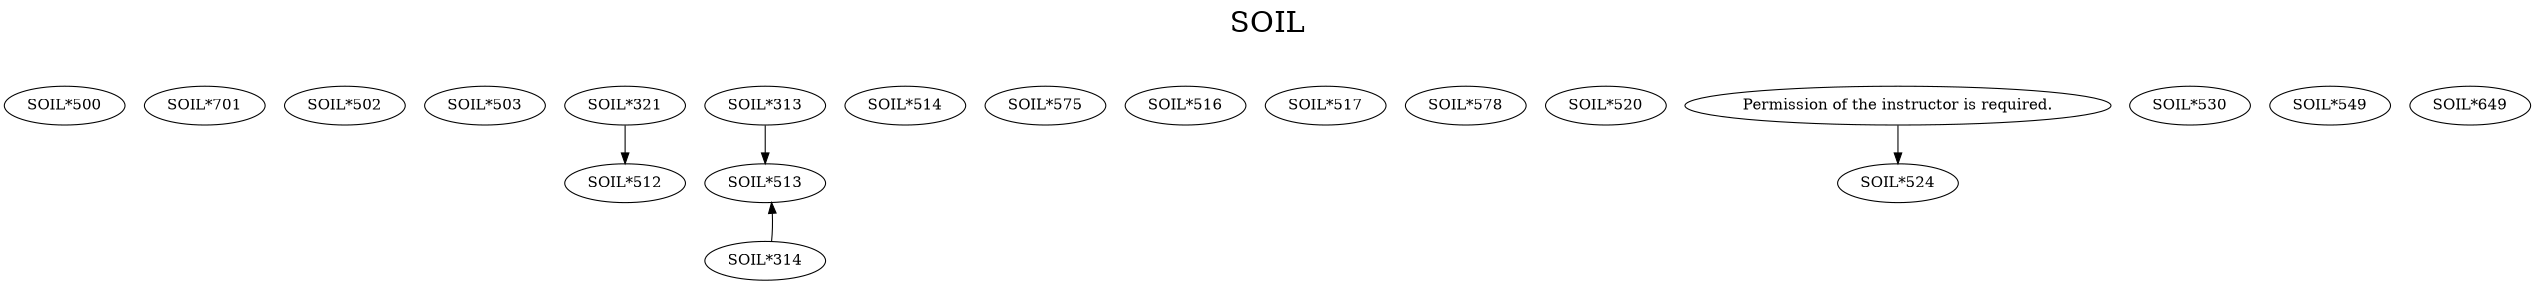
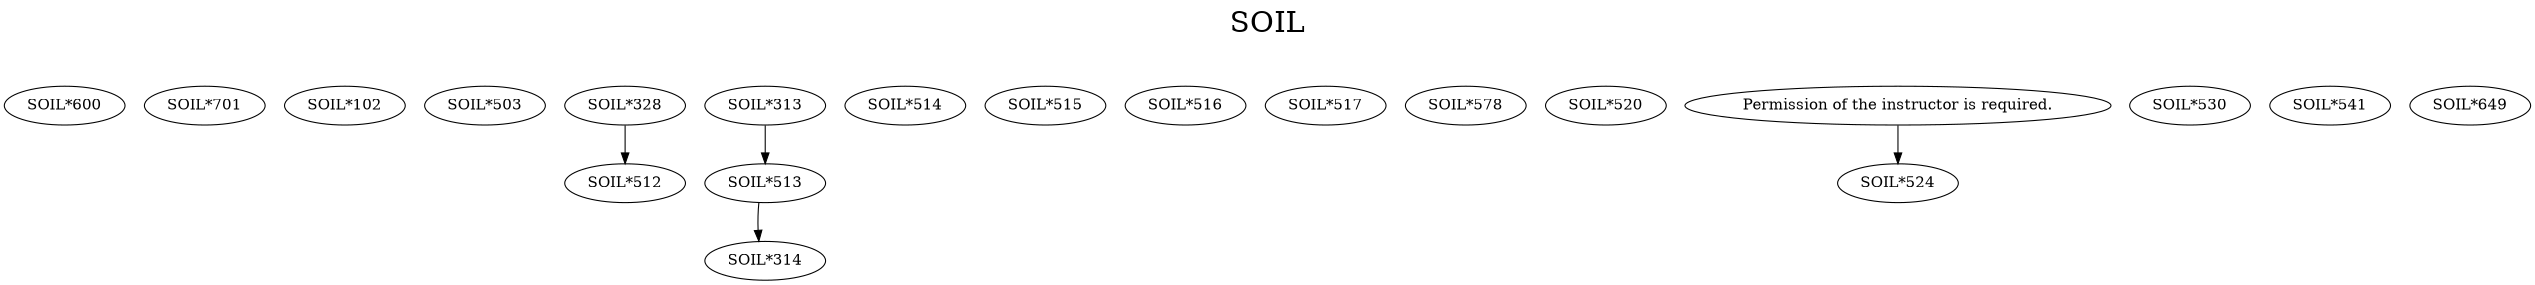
(65, 106) -> (65, 106)
(345, 106) -> (345, 106)
(625, 106) -> (625, 106)
(1045, 106) -> (1045, 106)
(2330, 106) -> (2330, 106)
(772, 227) -> (758, 216)
